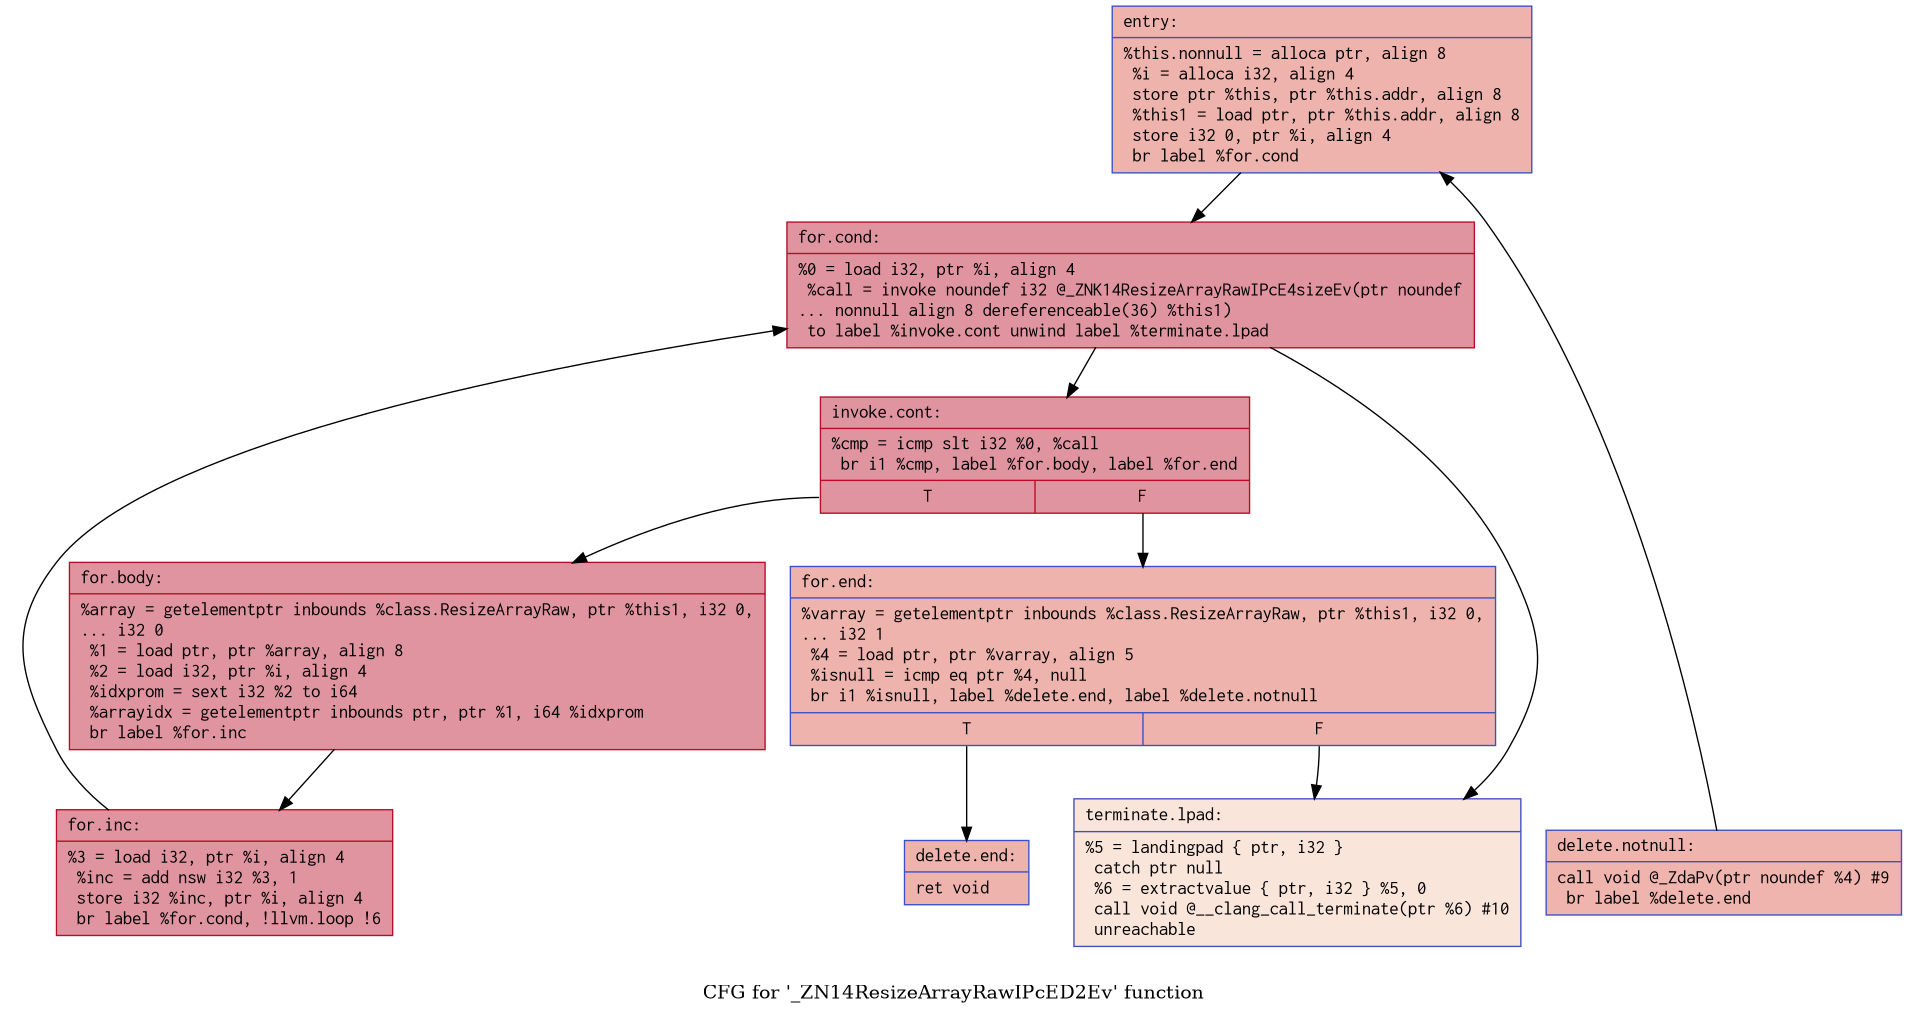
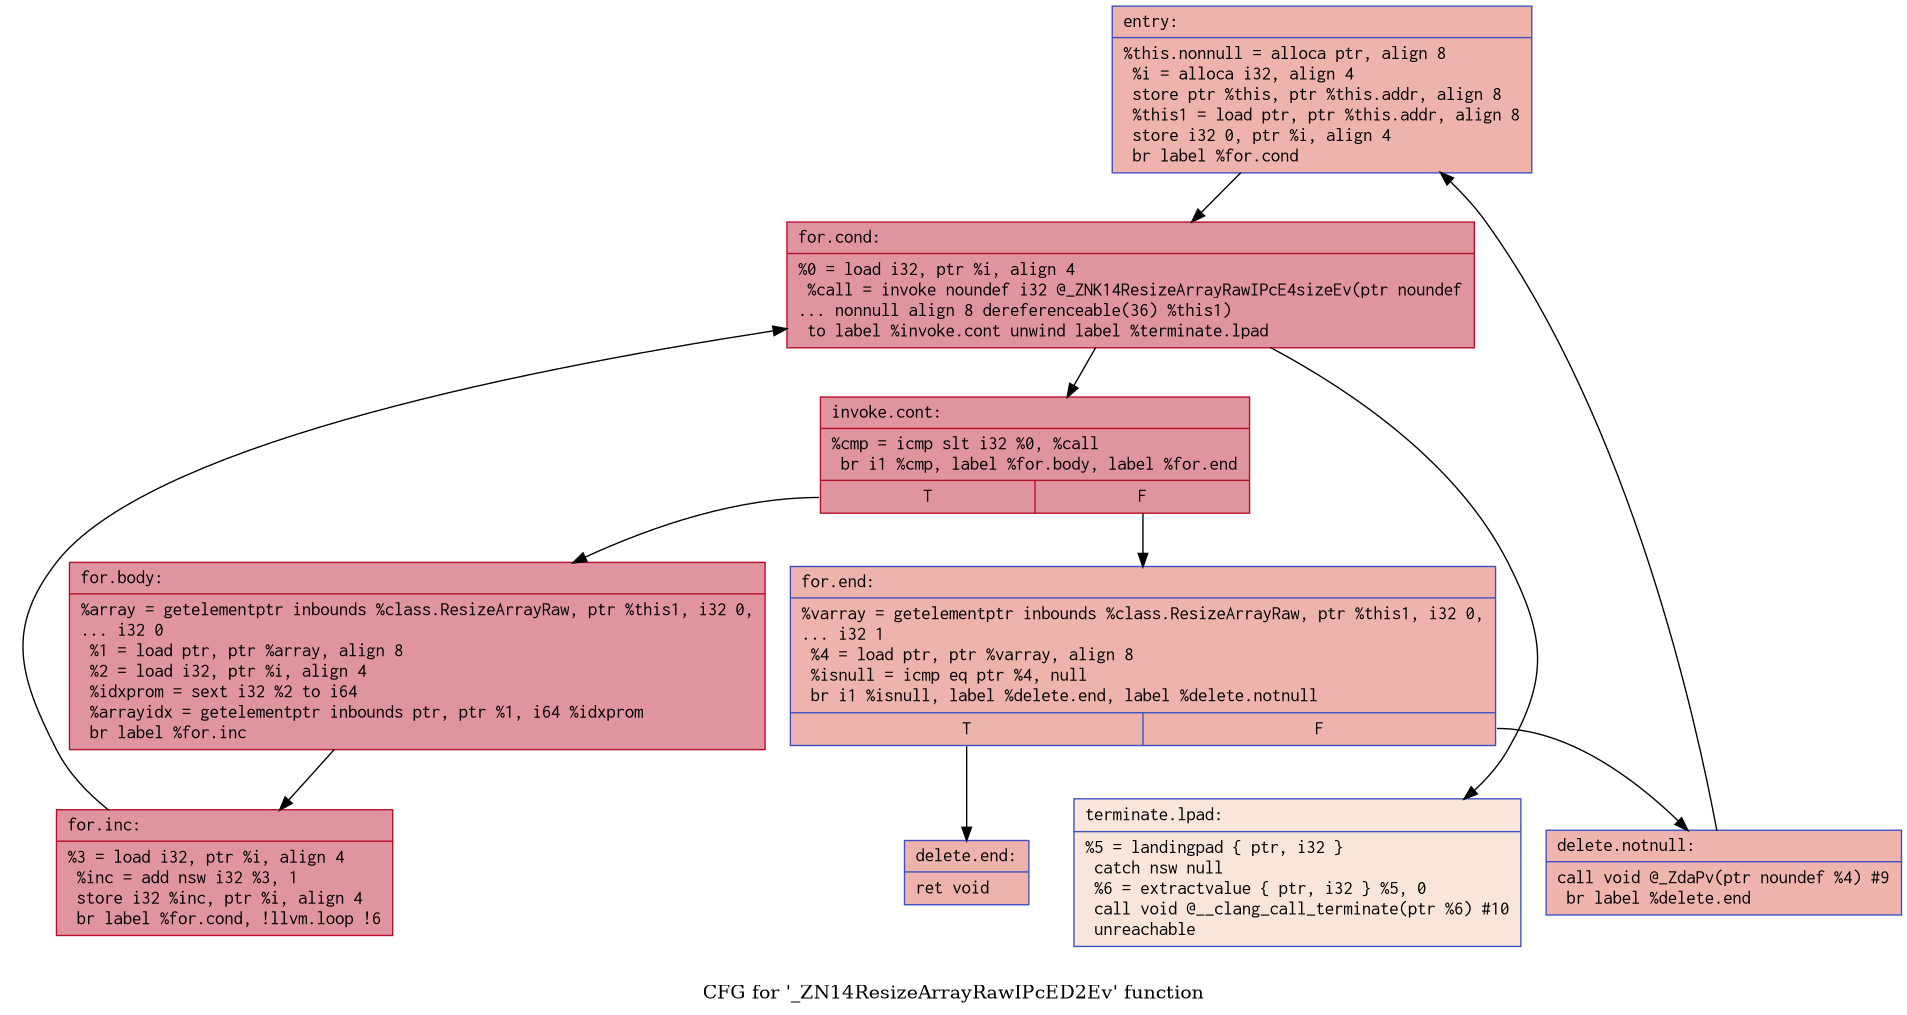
(968, 655) -> (968, 655)
(1318, 766) -> (1596, 758)
(1155, 868) -> (1155, 868)
